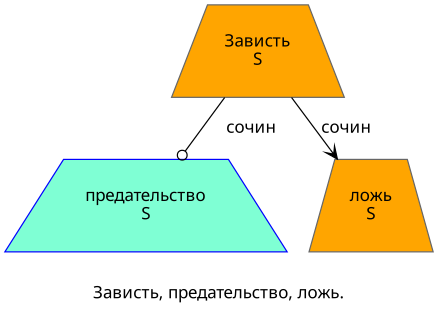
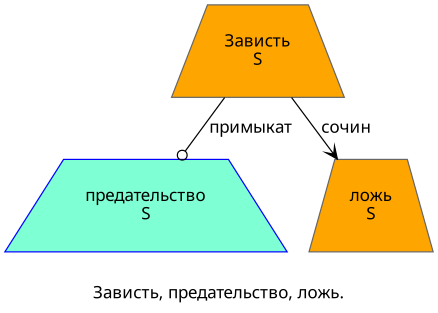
(251, 128) -> (251, 128)
